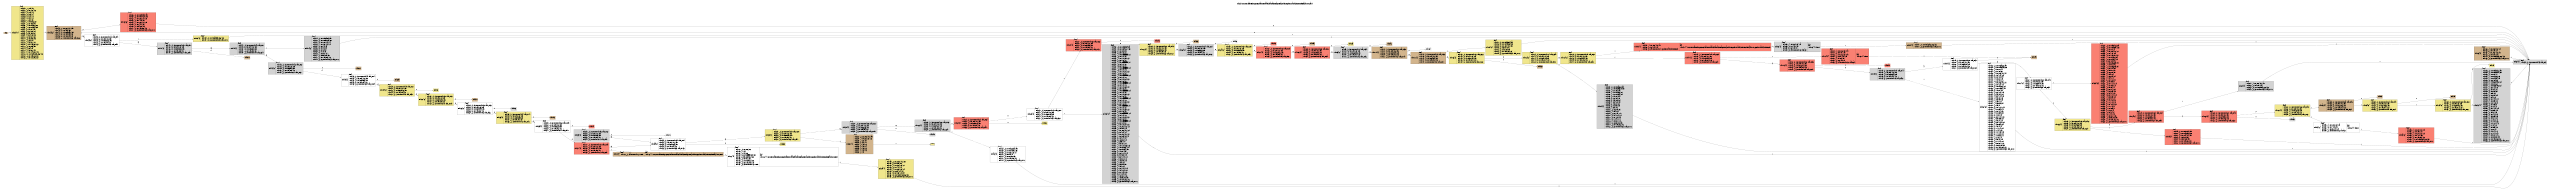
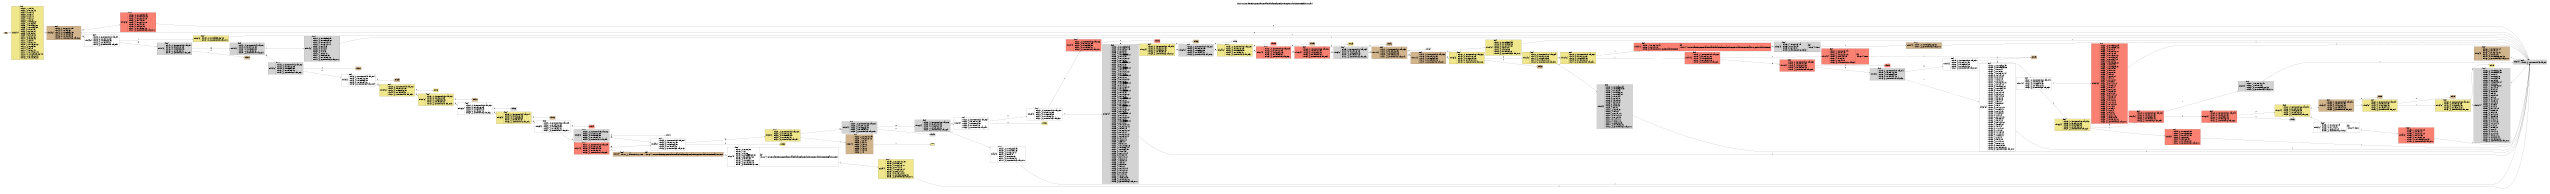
(971, 123) -> (971, 123)
